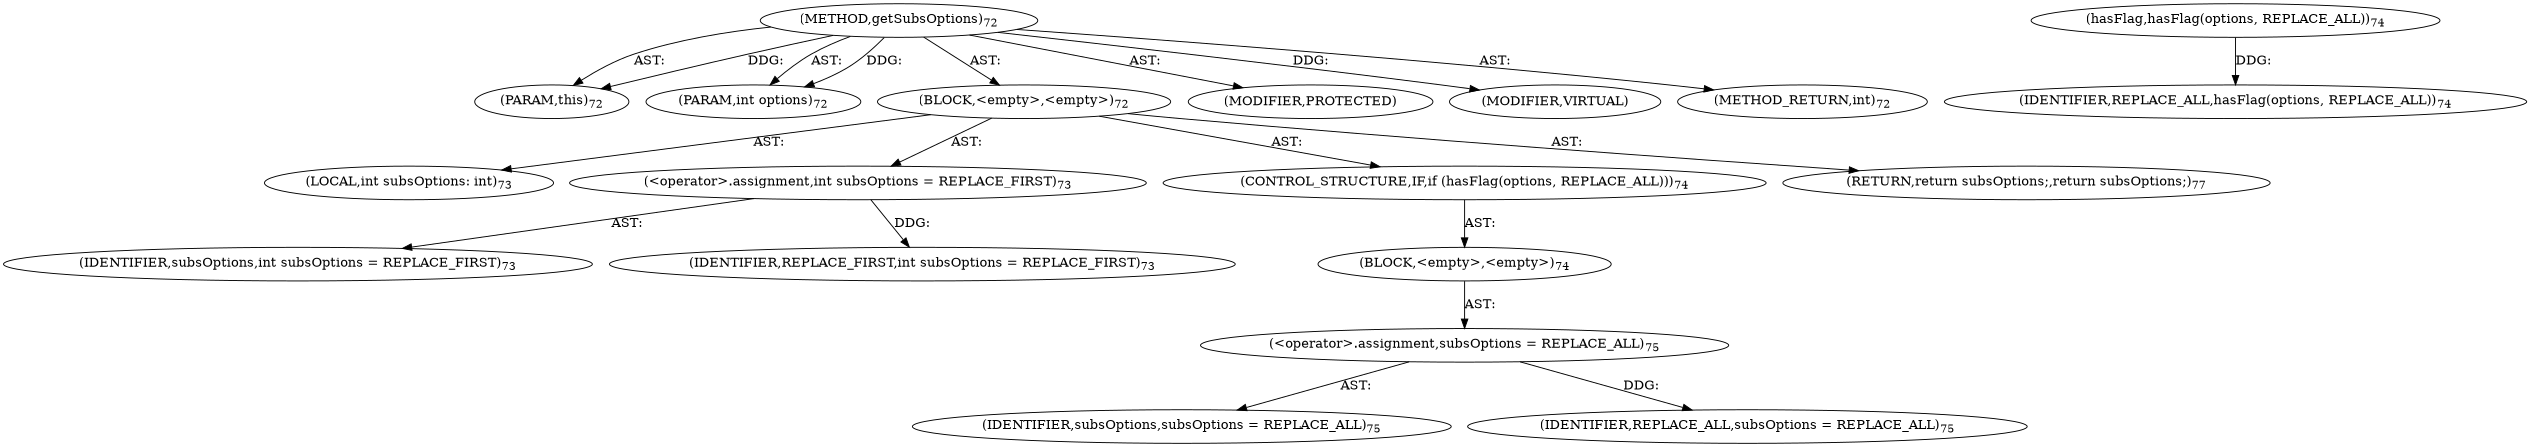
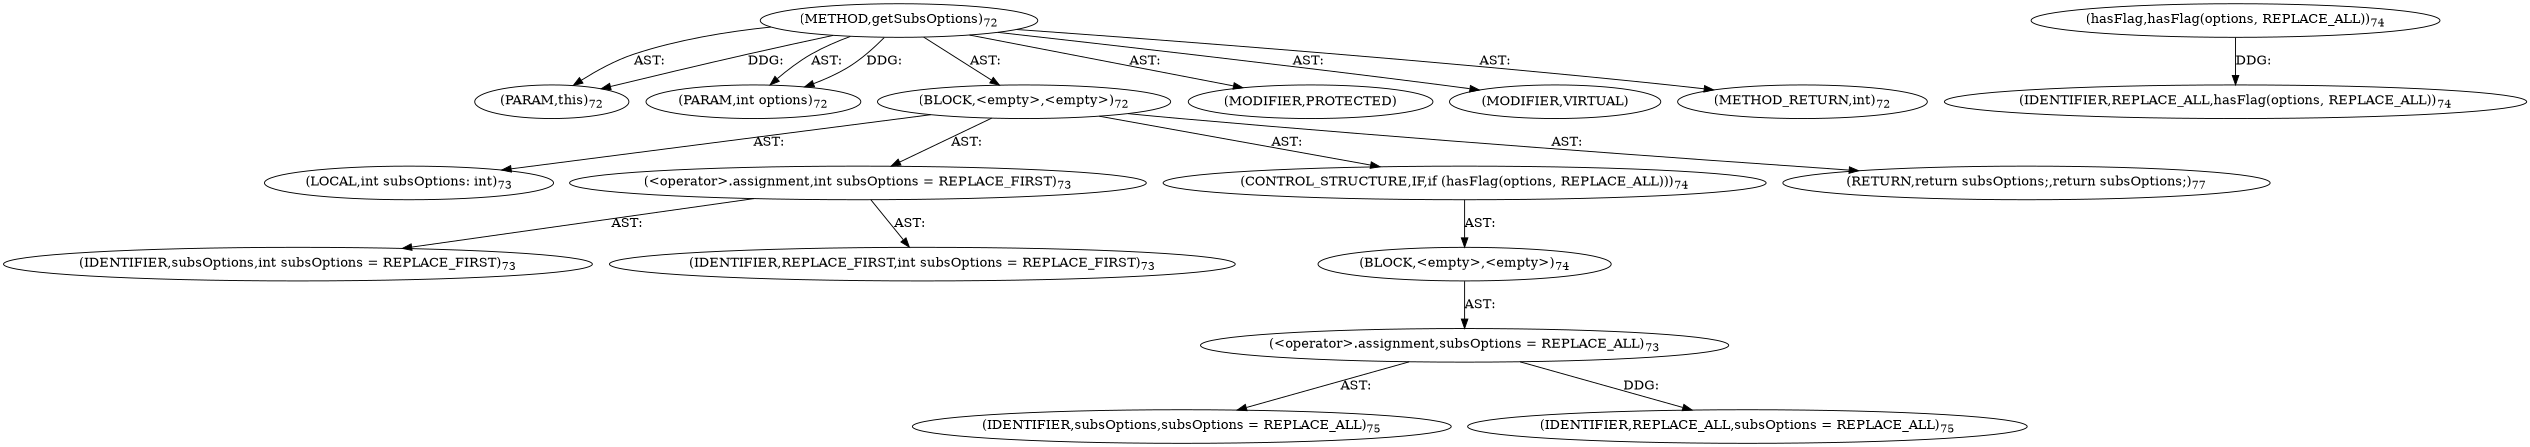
(1313, 61) -> (1311, 61)
(914, 224) -> (912, 224)
(1653, 344) -> (1653, 344)
